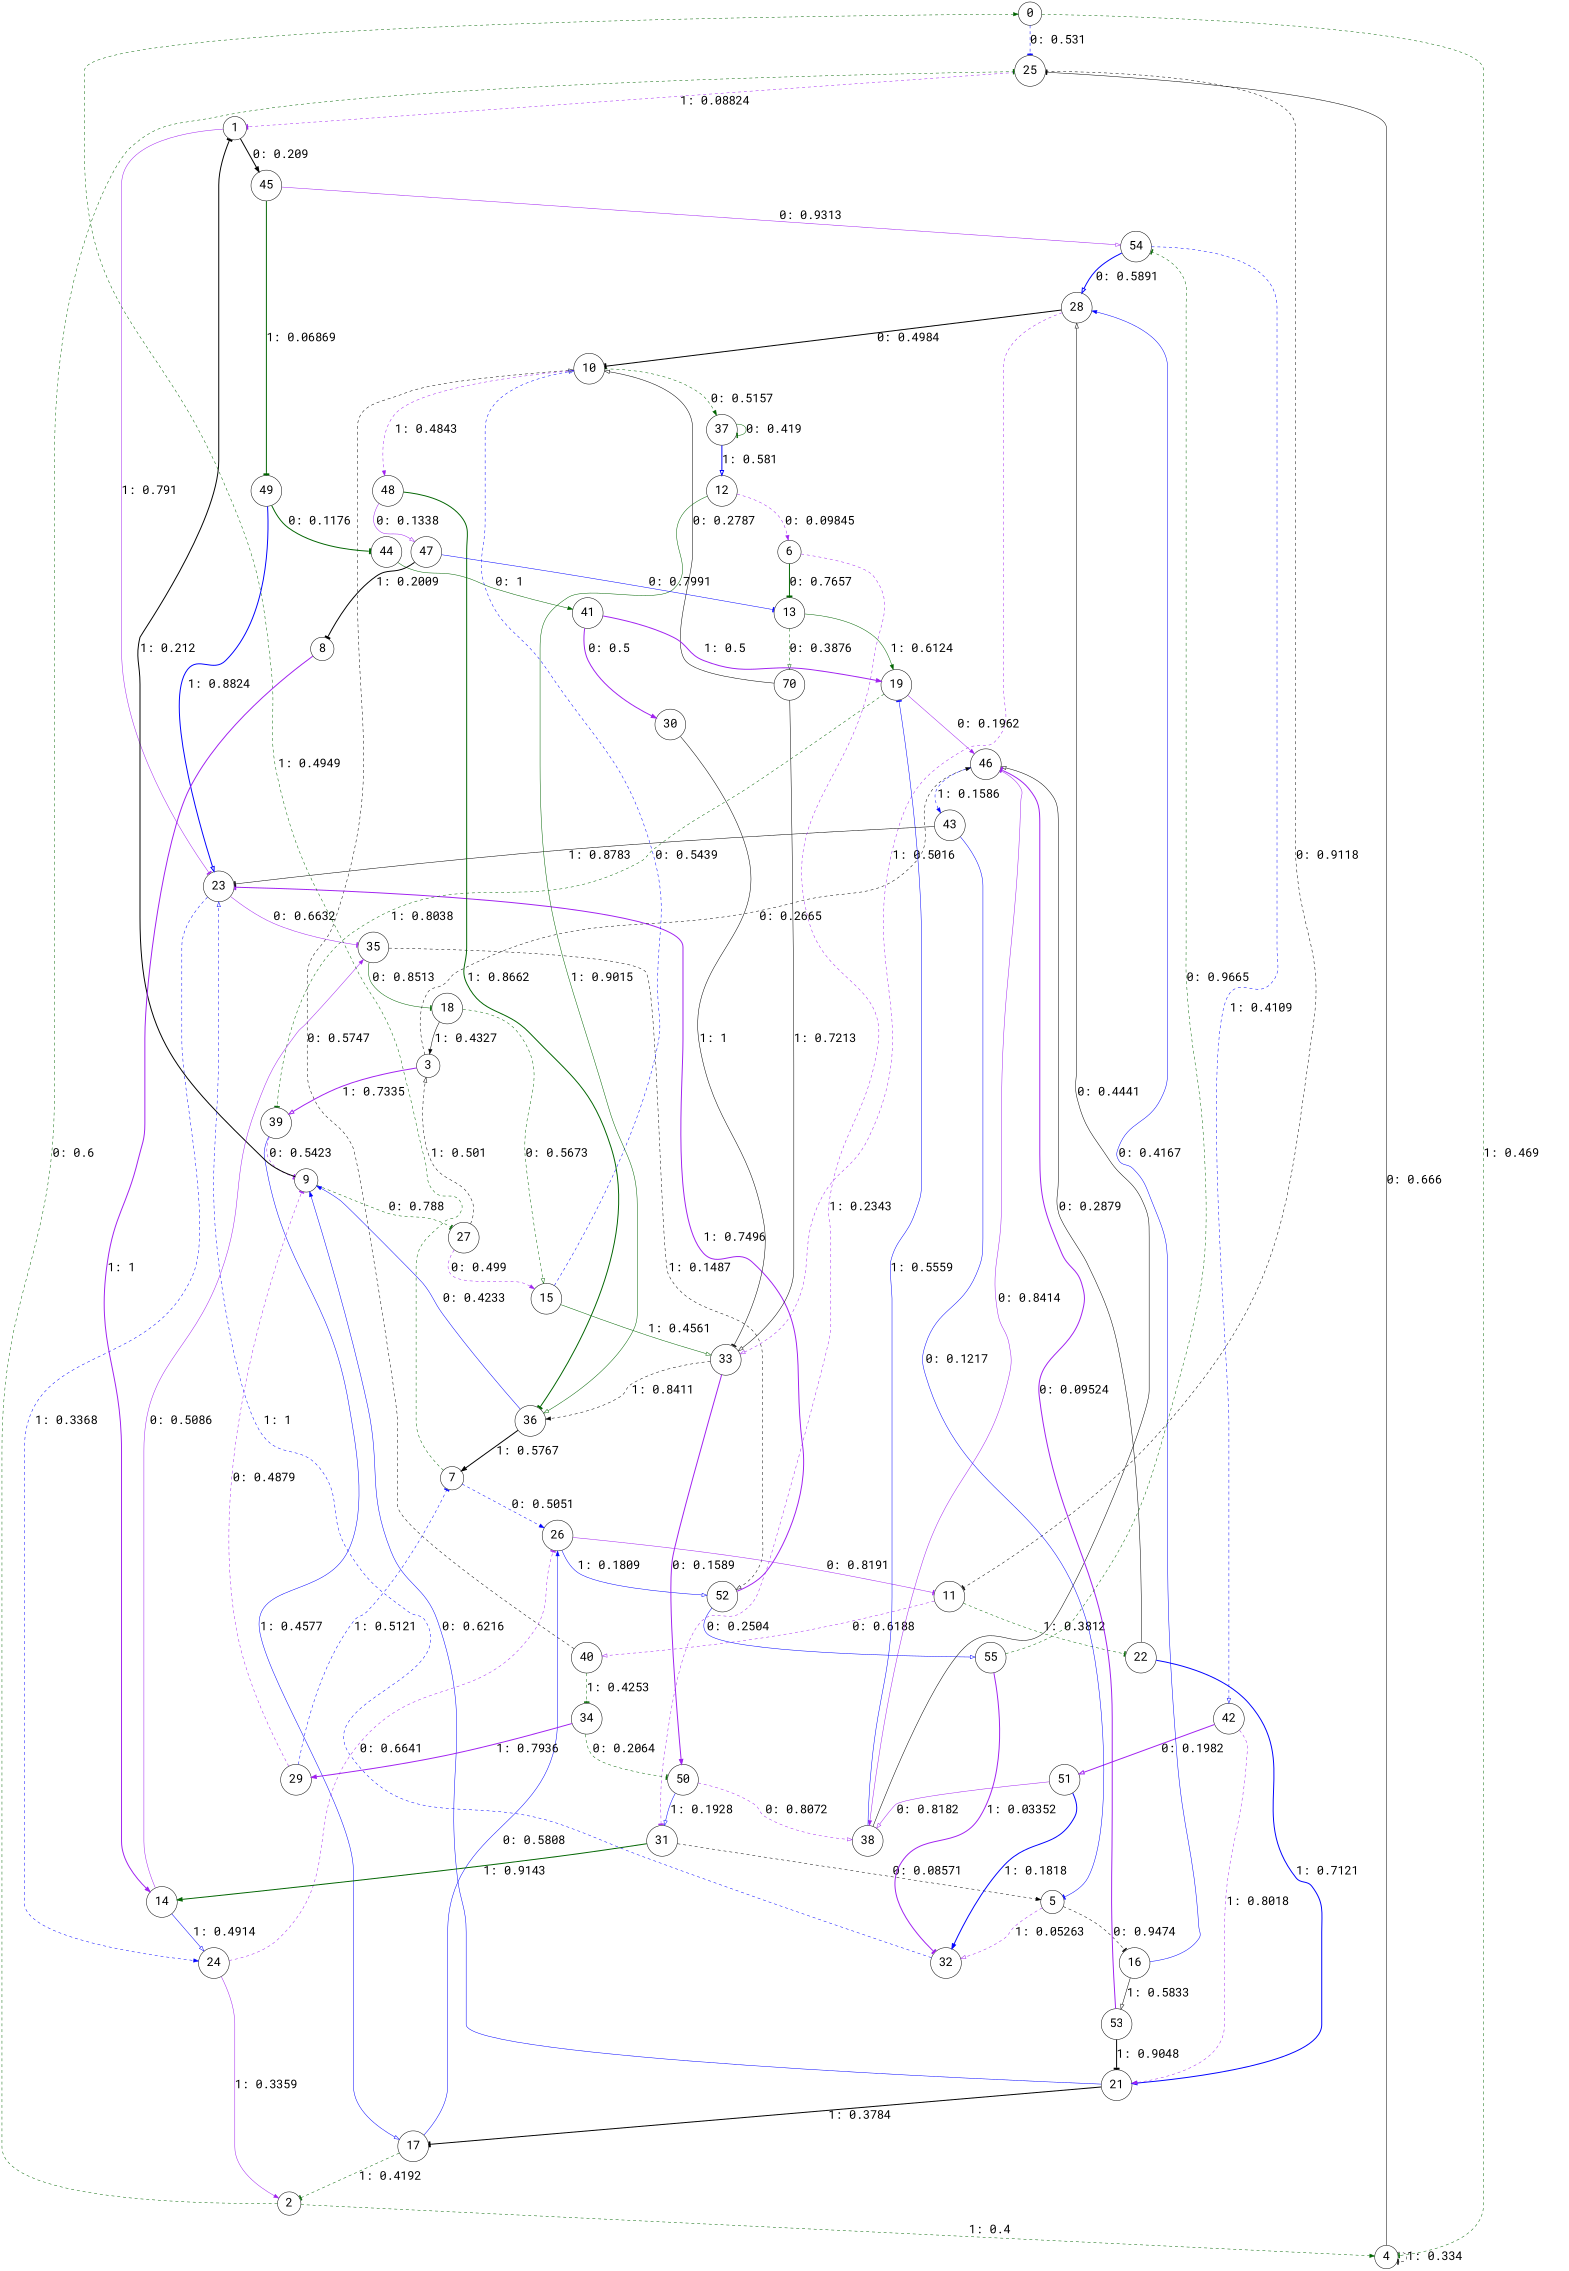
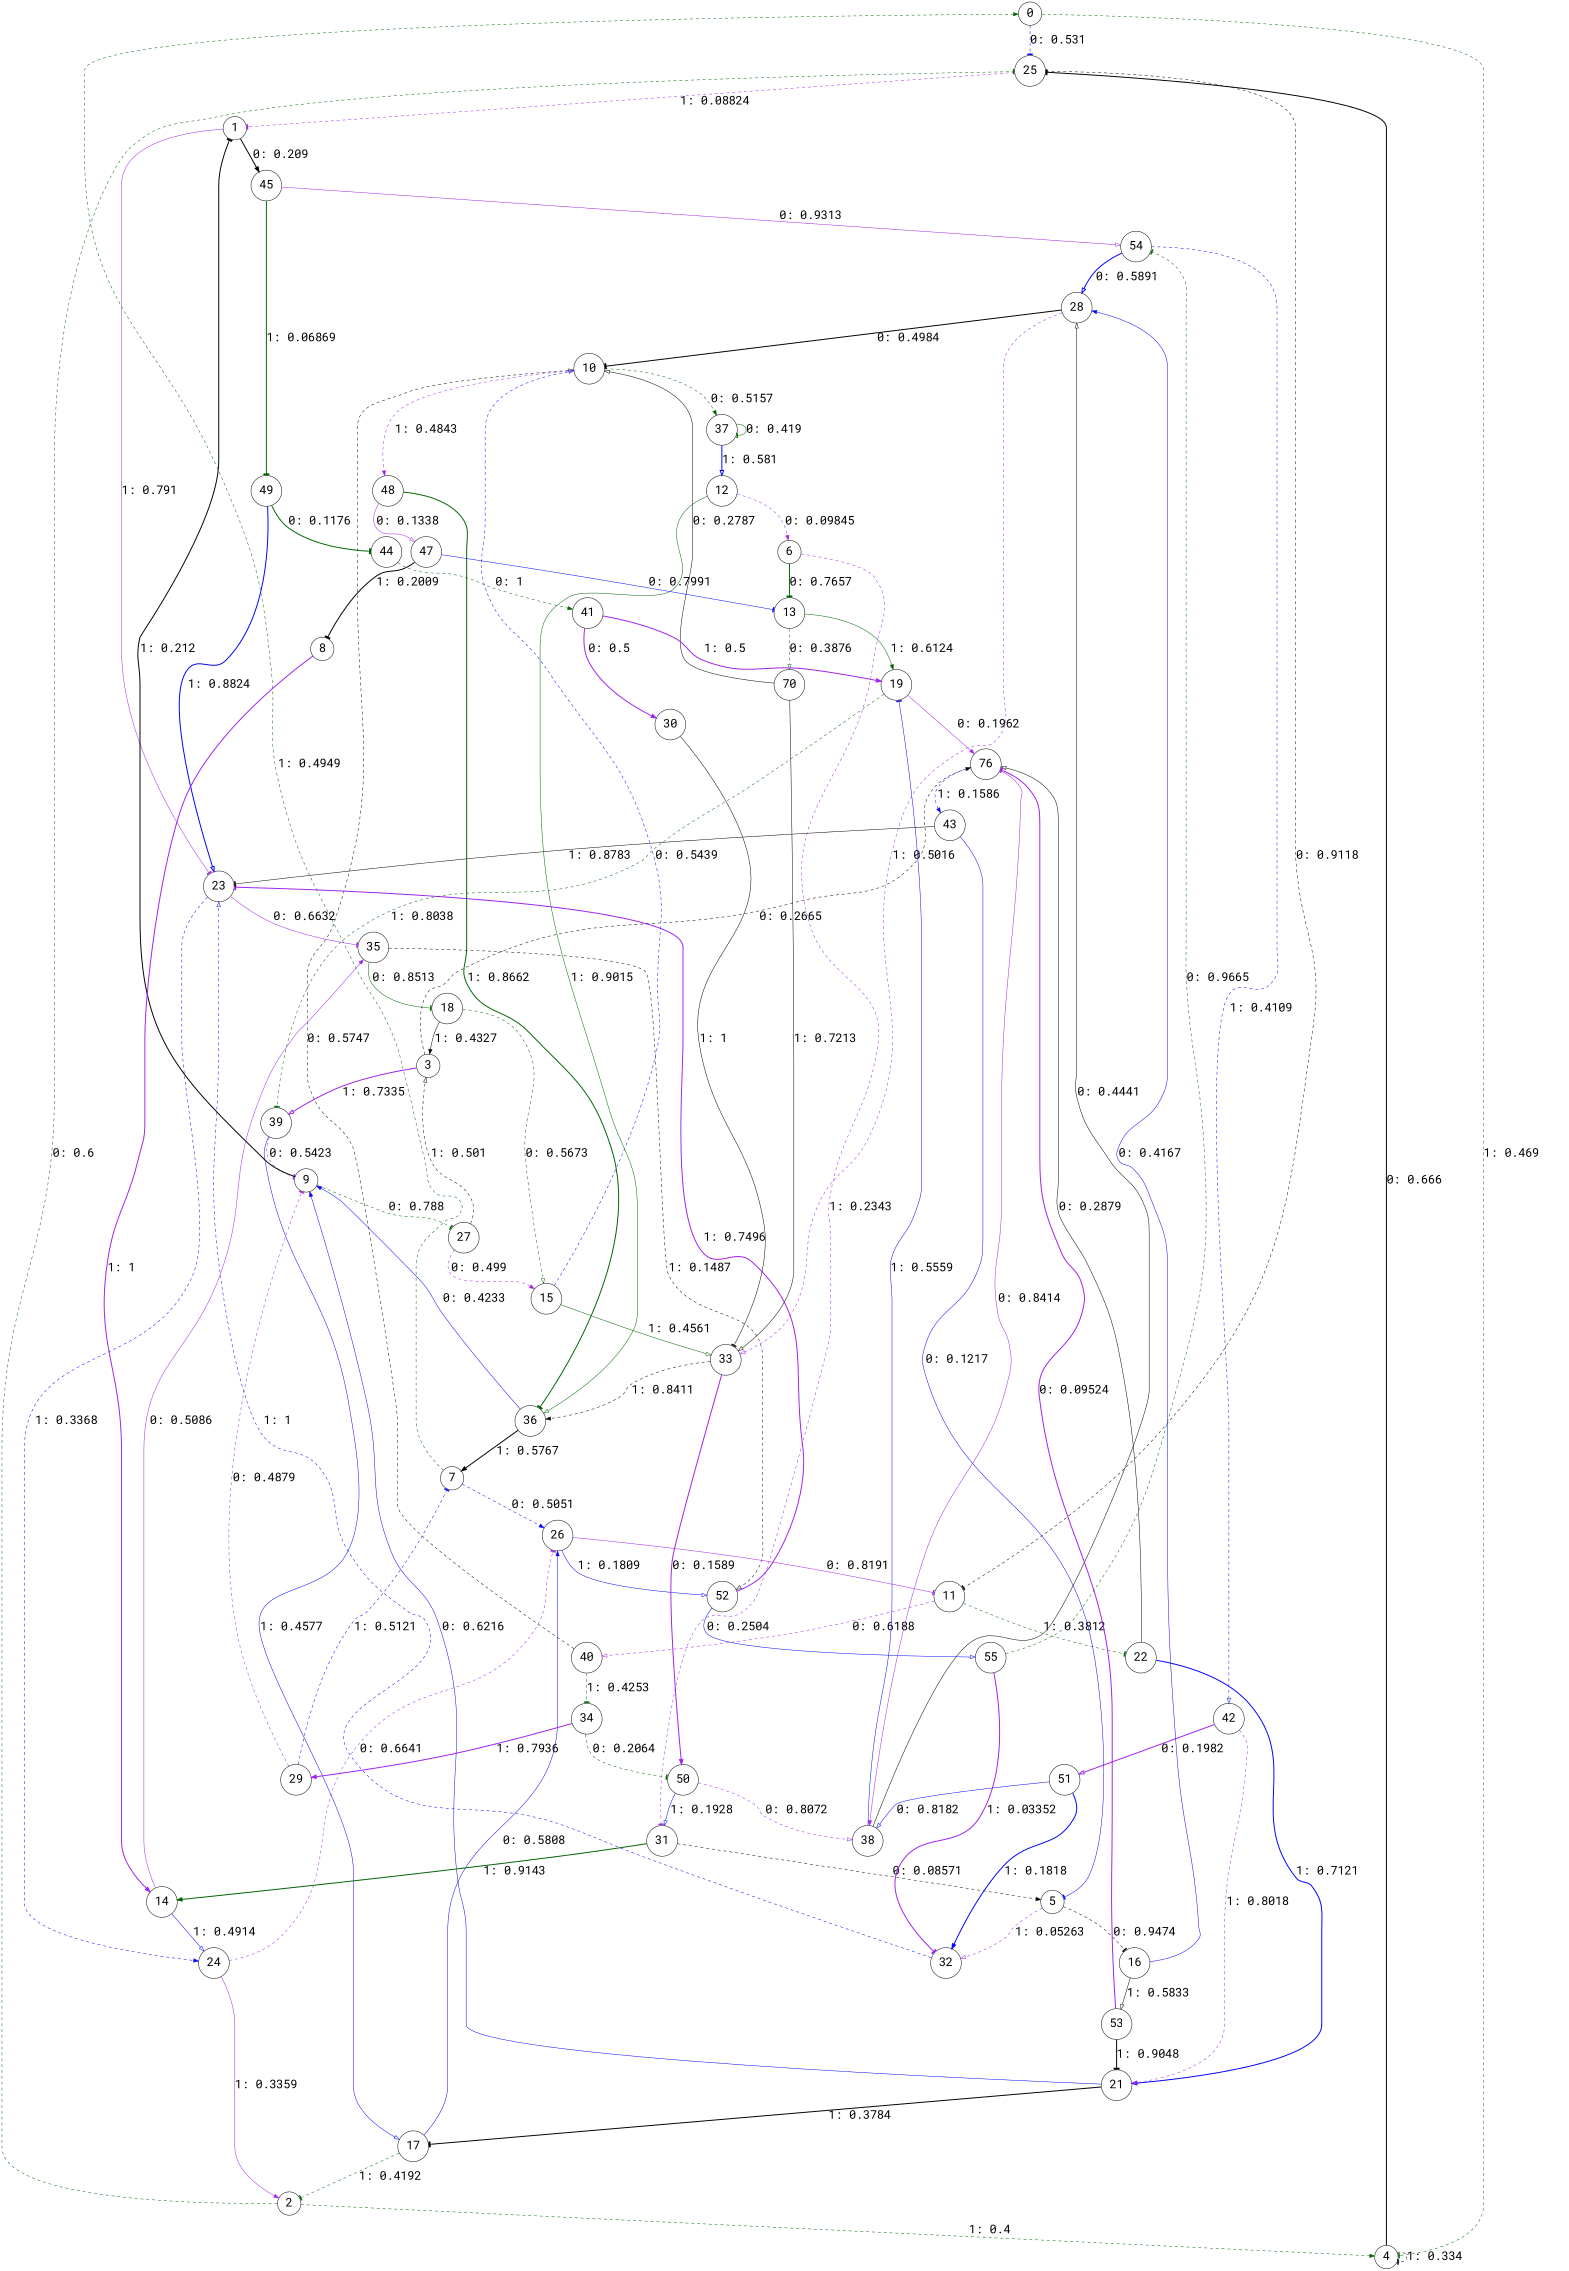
(479, 582) -> (479, 582)
(986, 764) -> (986, 764)
(1386, 1013) -> (1386, 1013)
(959, 1792) -> (959, 1792)
